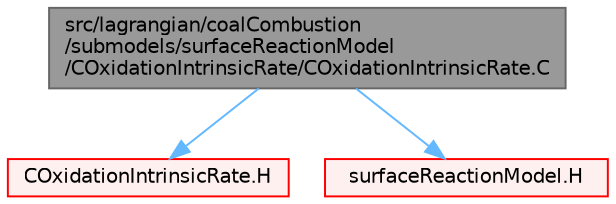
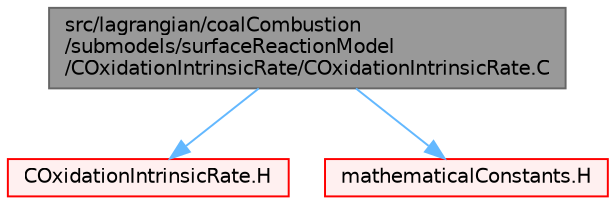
(466, 178) -> (466, 178)
